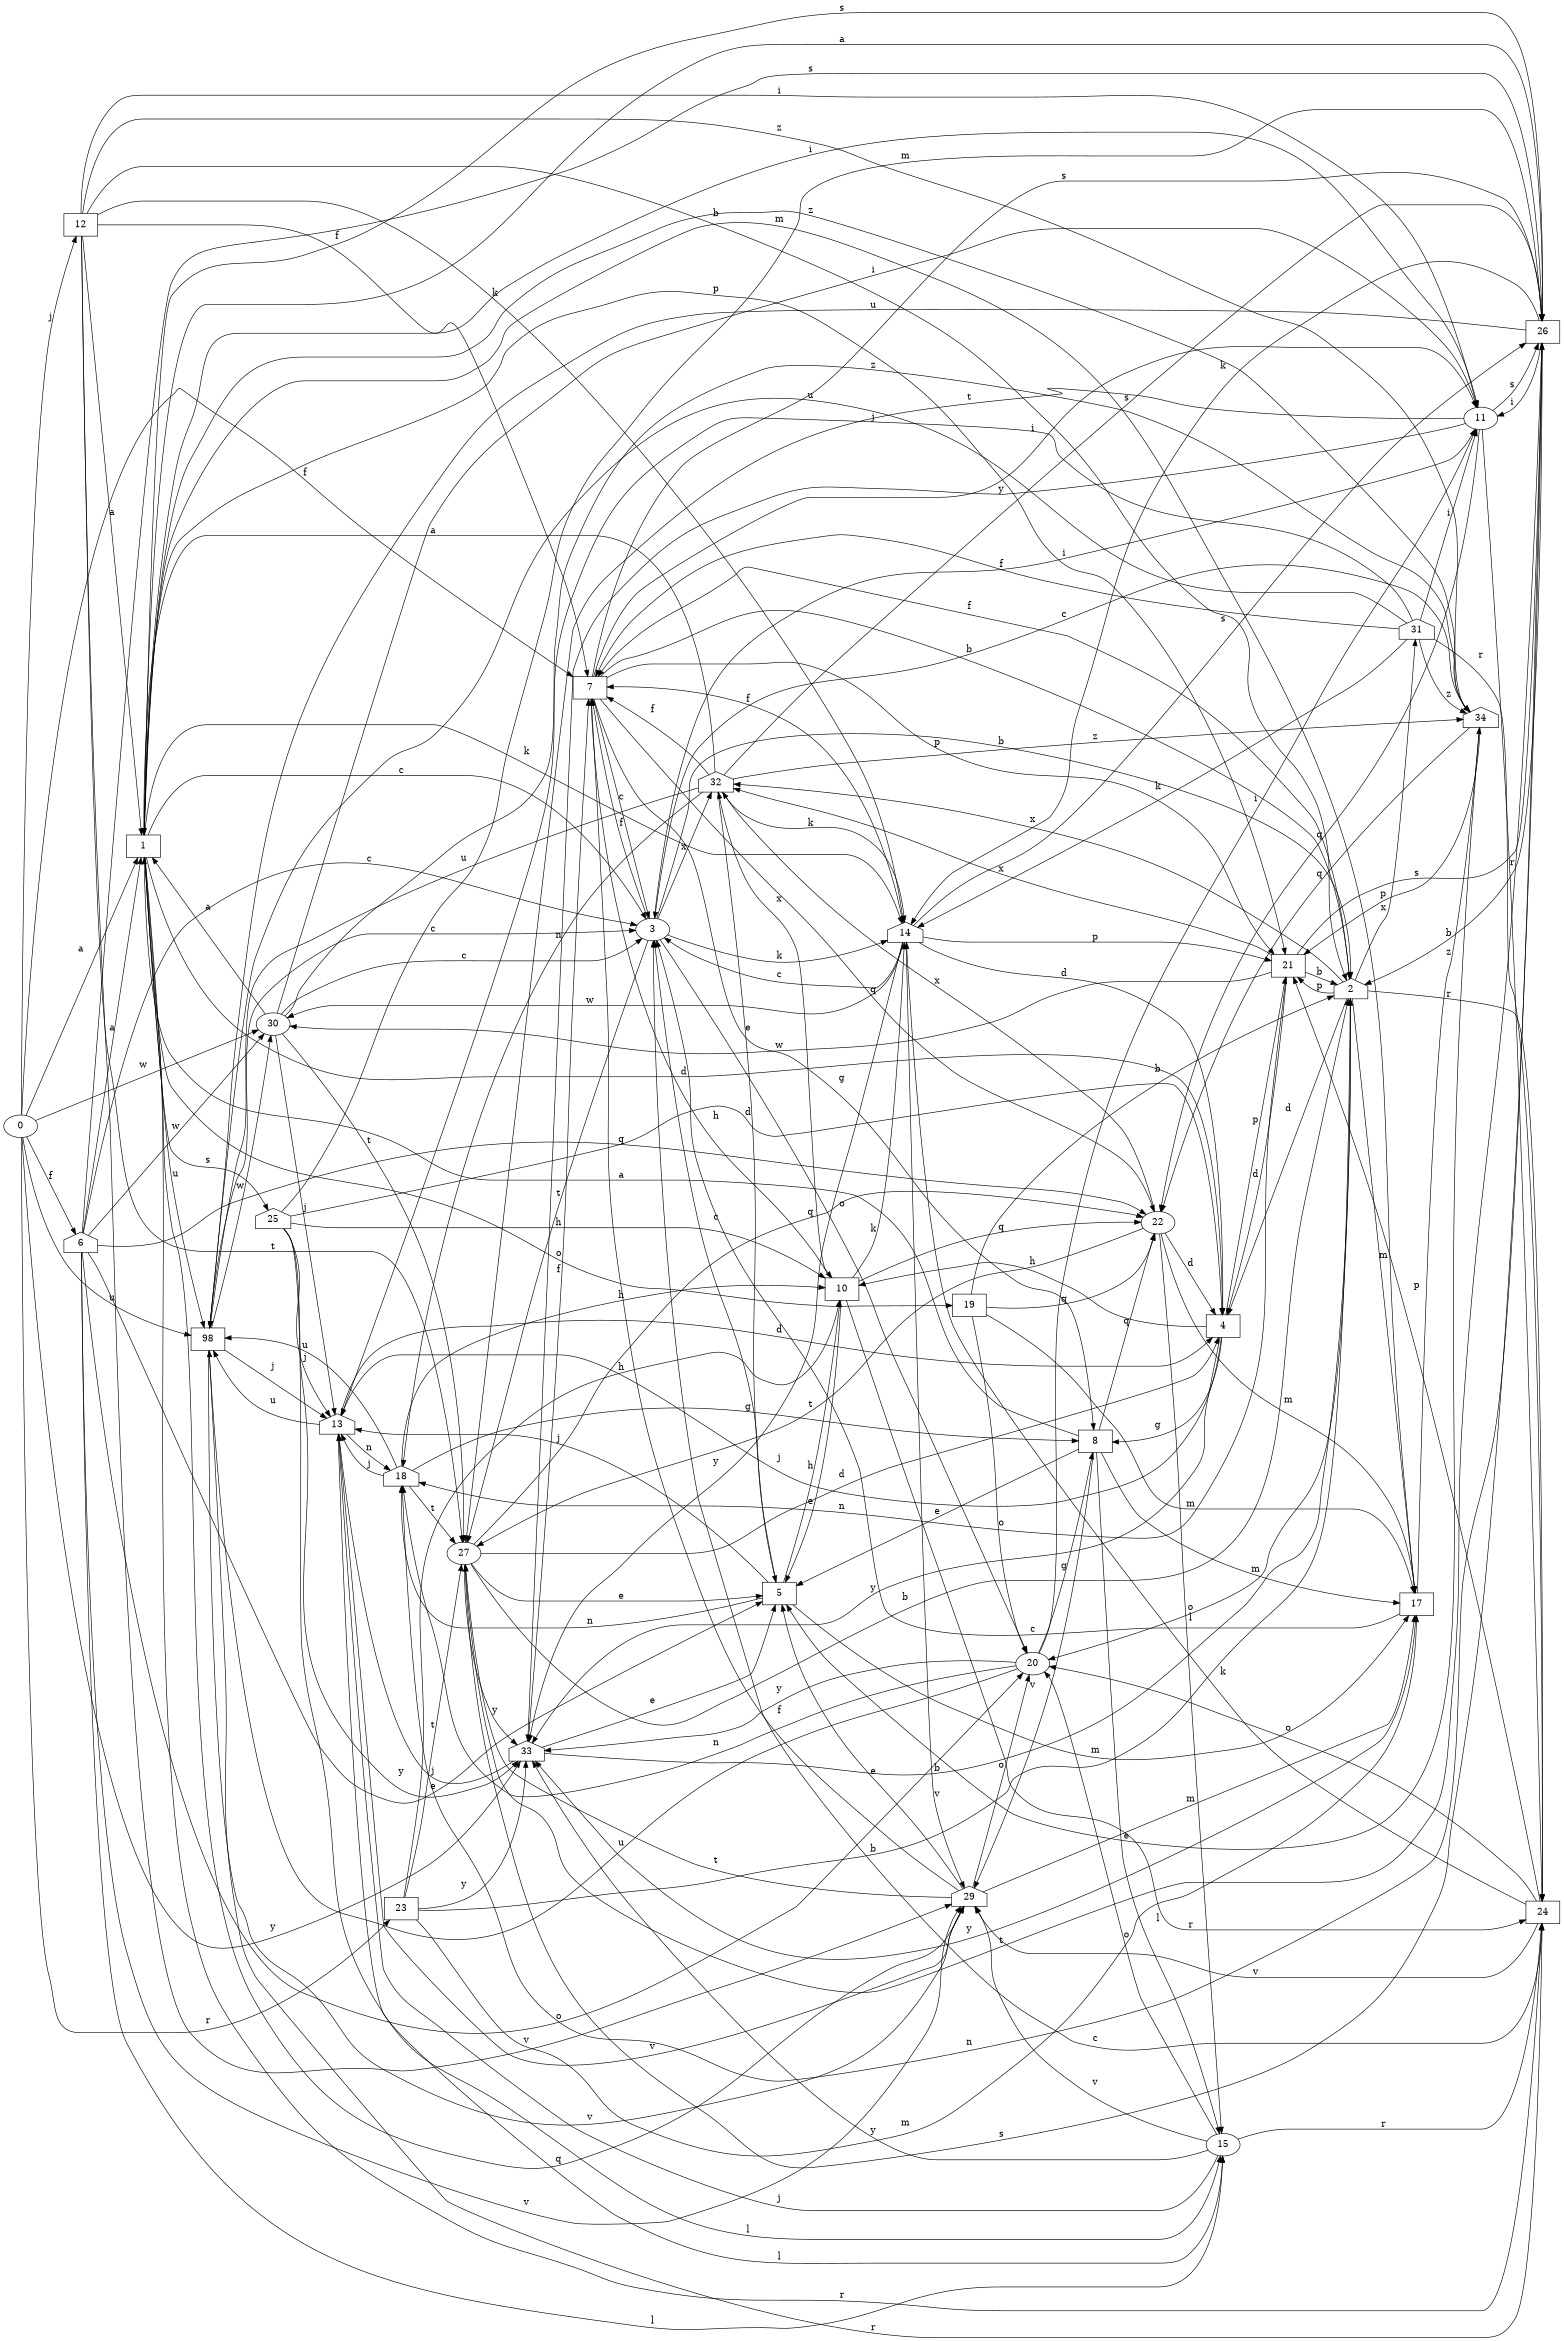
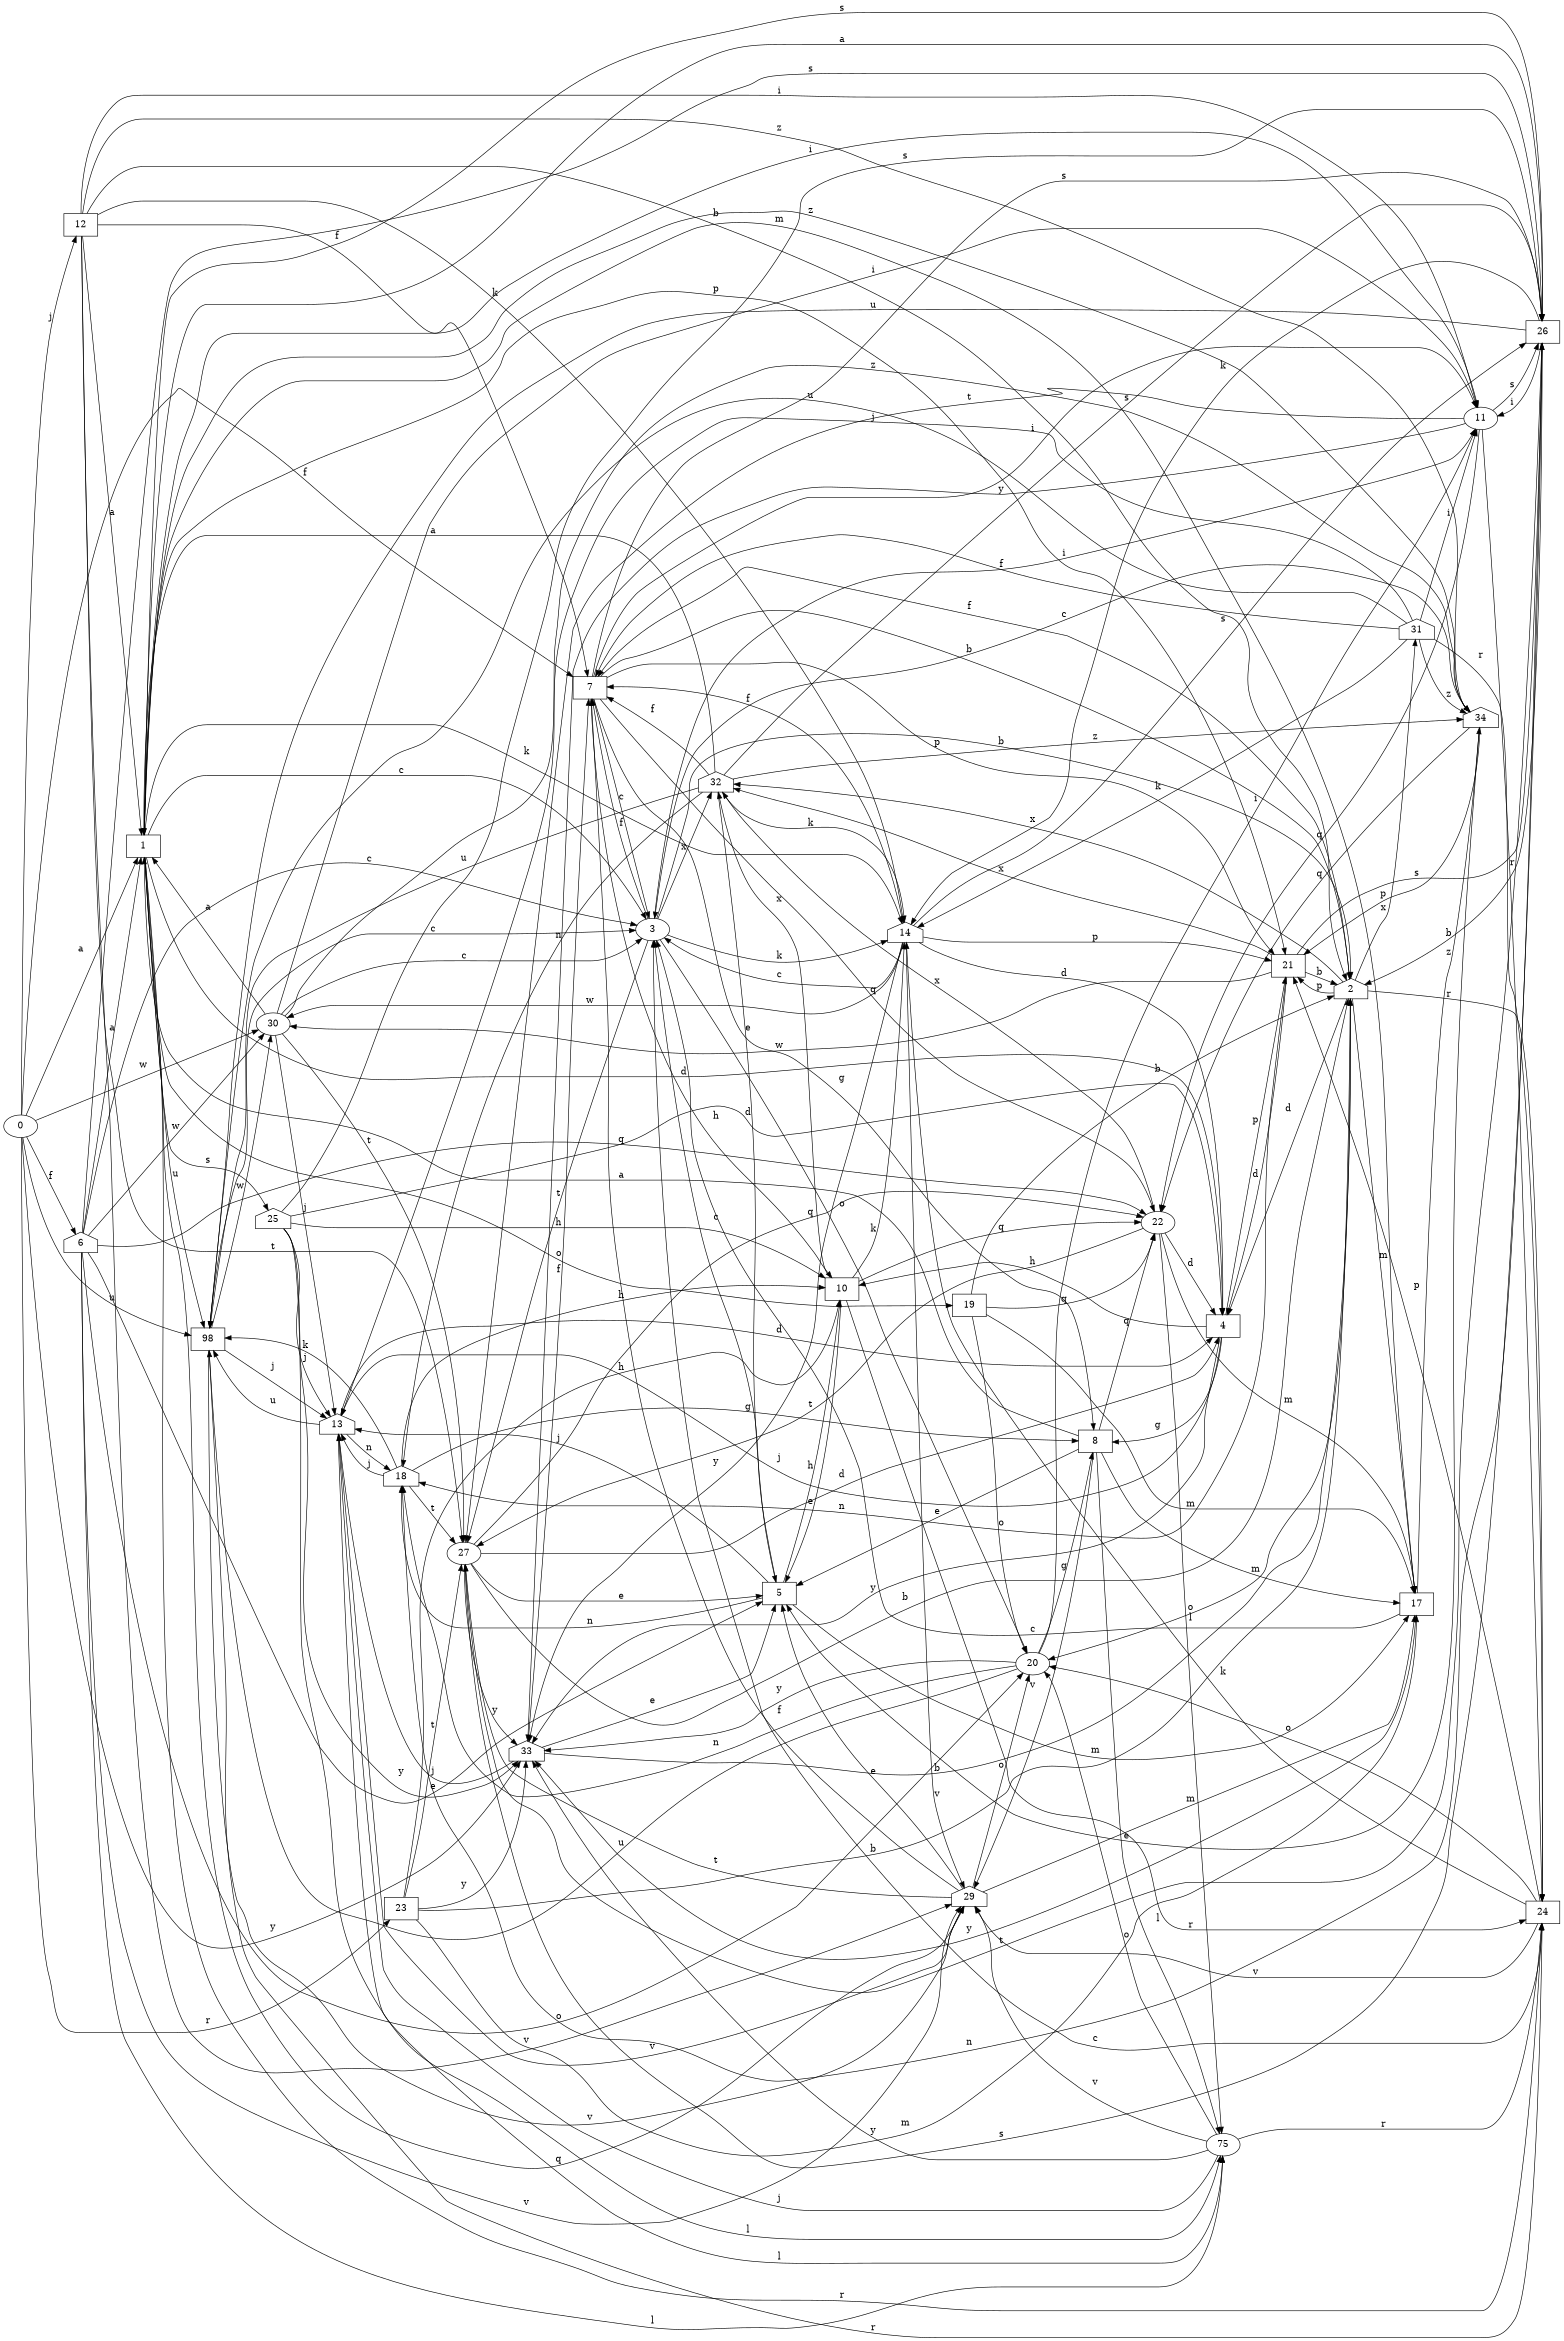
(905, 156) -> (905, 156)
(305, 1346) -> (305, 1346)
(1223, 2145) -> (1223, 2145)
